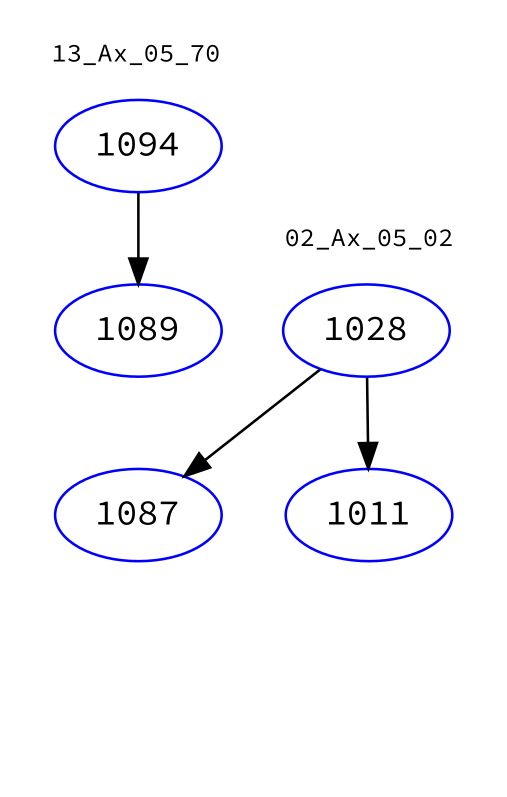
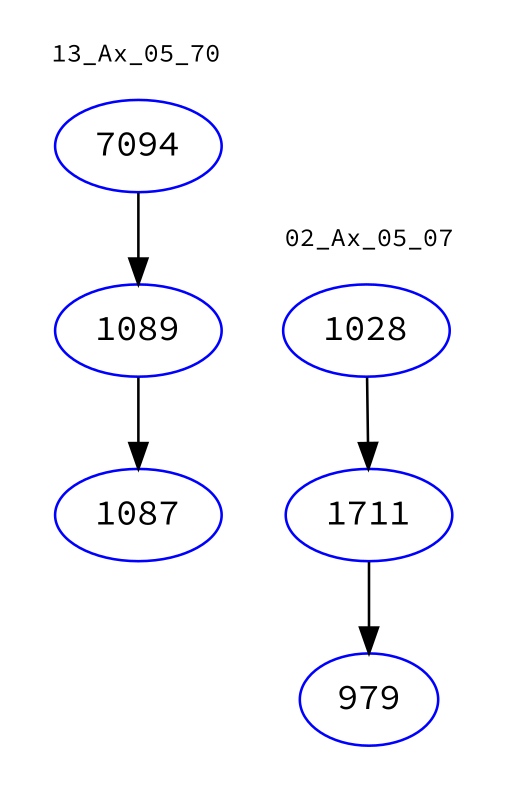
(138, 146) -> (138, 146)
(370, 240) -> (370, 240)
(280, 401) -> (138, 410)
(369, 515) -> (369, 515)
none -> (369, 700)
